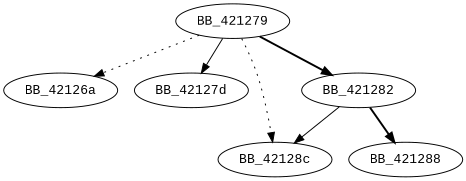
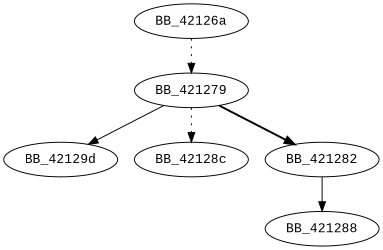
(151, 54) -> (191, 51)
(191, 90) -> (61, 160)
(379, 121) -> (322, 189)
(321, 122) -> none
